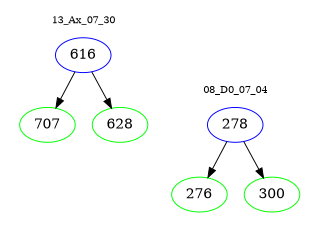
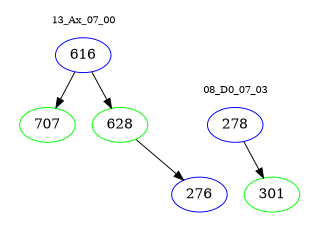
(84, 21) -> (84, 21)
(236, 91) -> (236, 91)
(220, 155) -> (156, 157)
(199, 195) -> (199, 195)
(272, 195) -> (272, 195)
